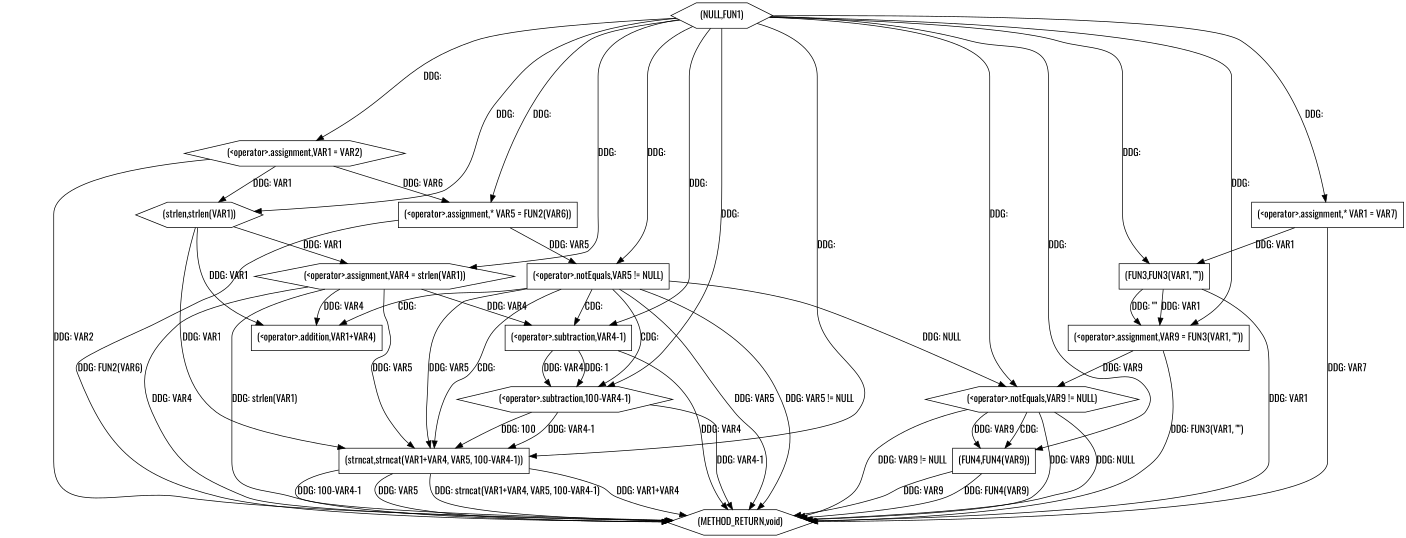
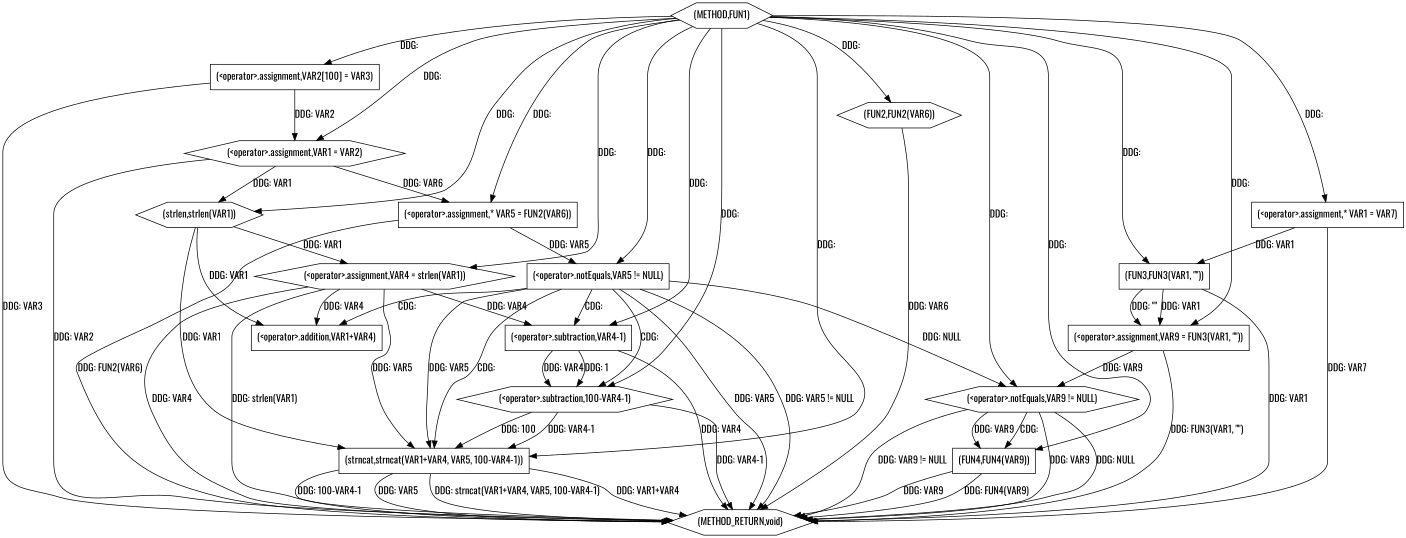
(722, 16) -> (722, 16)
none -> (295, 77)
none -> (899, 115)
